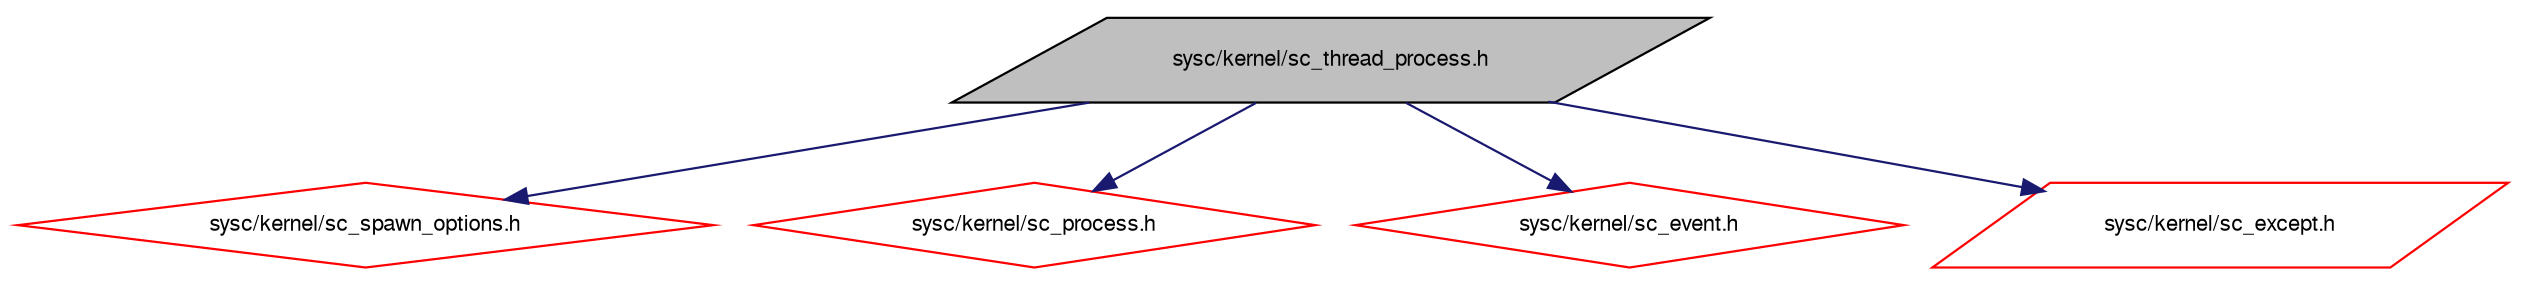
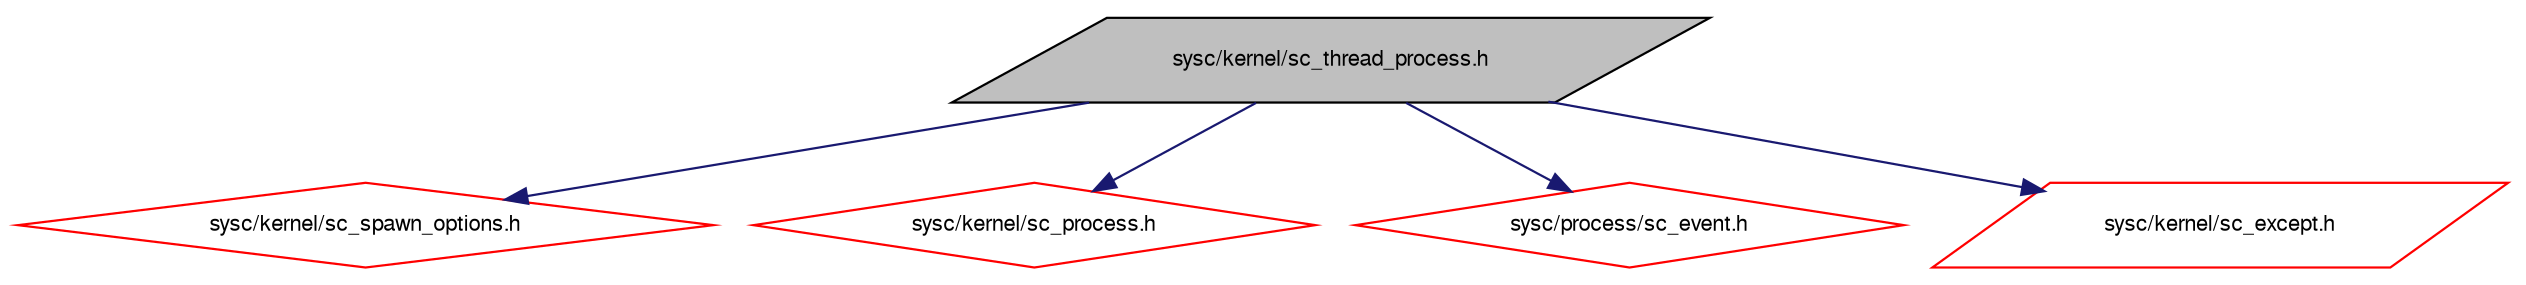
(1630, 225) -> (1630, 225)
